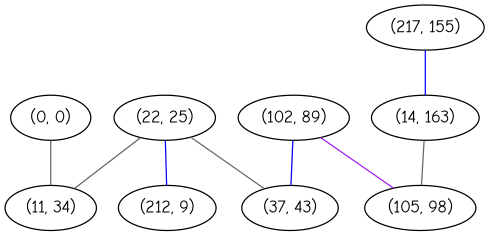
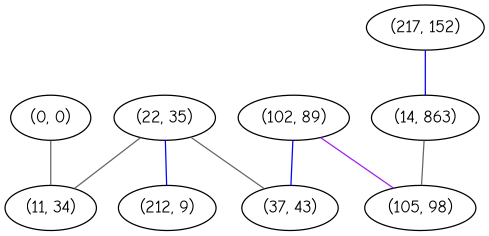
(425, 28) -> (425, 28)
(165, 118) -> (165, 118)
(425, 118) -> (425, 118)
